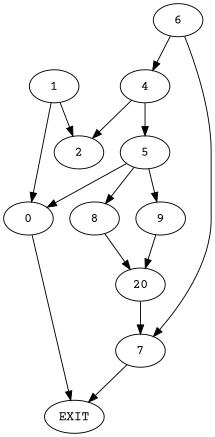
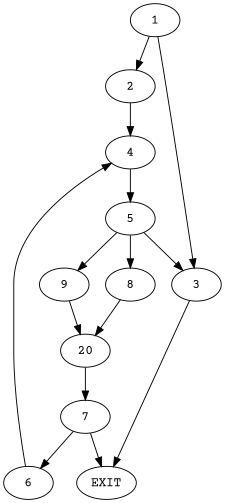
(115, 116) -> (130, 115)
(211, 188) -> (60, 446)
(28, 218) -> (196, 285)
